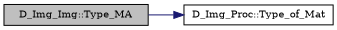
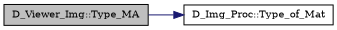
(76, 15) -> (76, 15)
